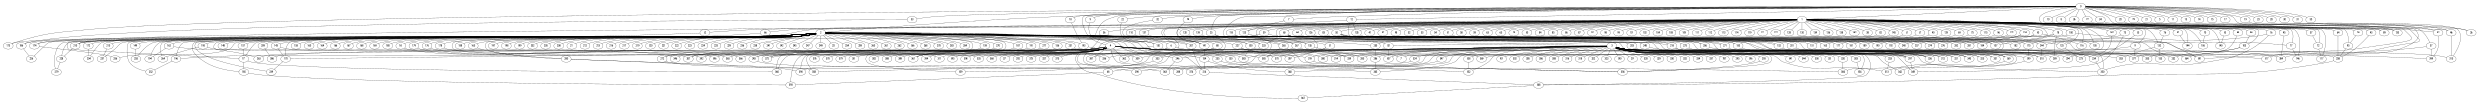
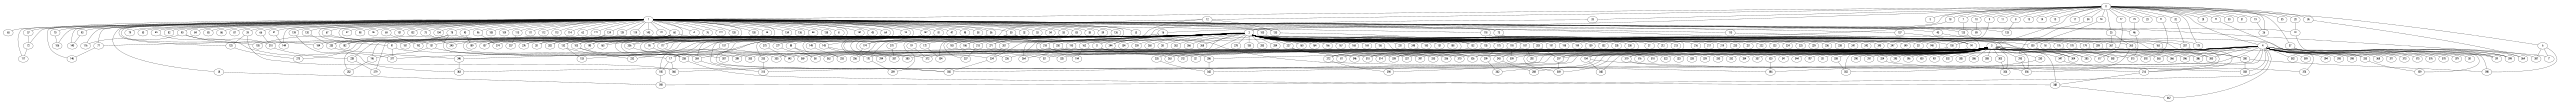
(1846, 39) -> none
(887, 59) -> none
